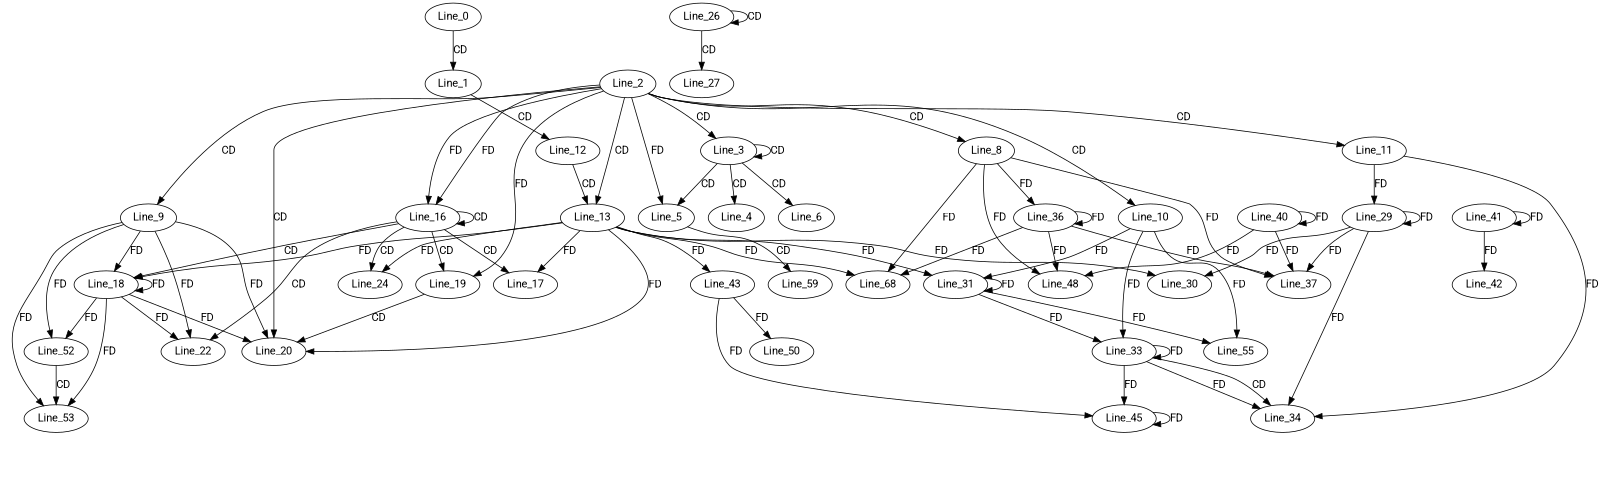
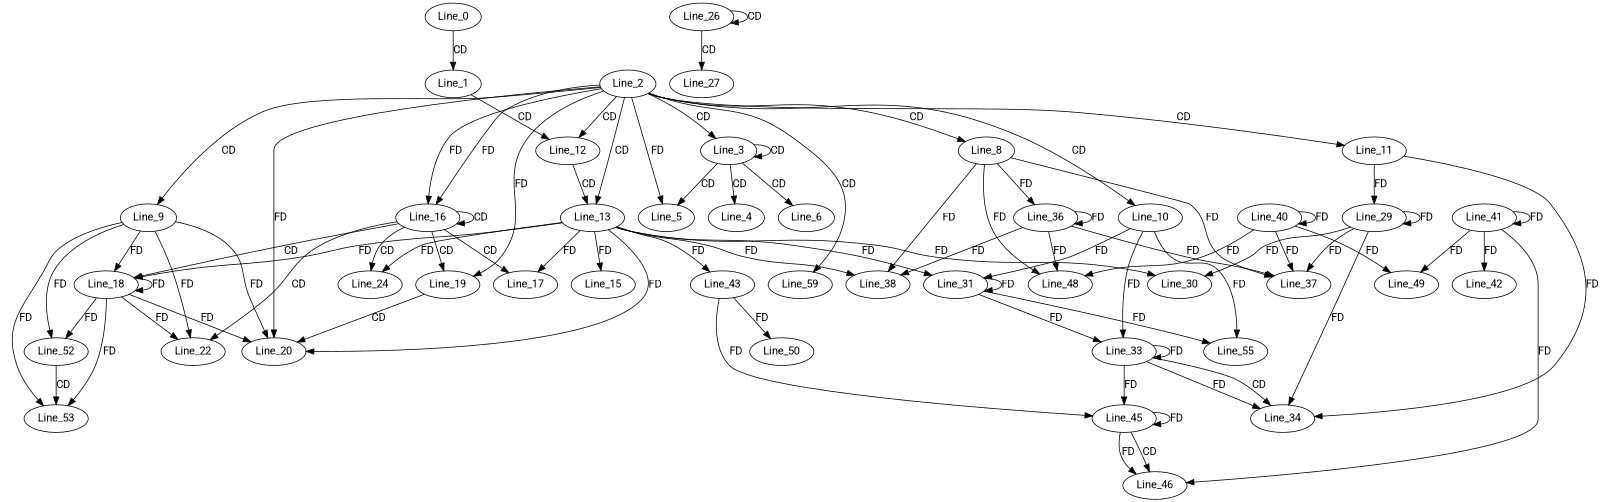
none -> (600, 114)
(280, 218) -> (280, 218)
(721, 236) -> (795, 139)
none -> (603, 285)
(878, 285) -> (878, 285)
none -> (1407, 285)
none -> (1155, 486)
